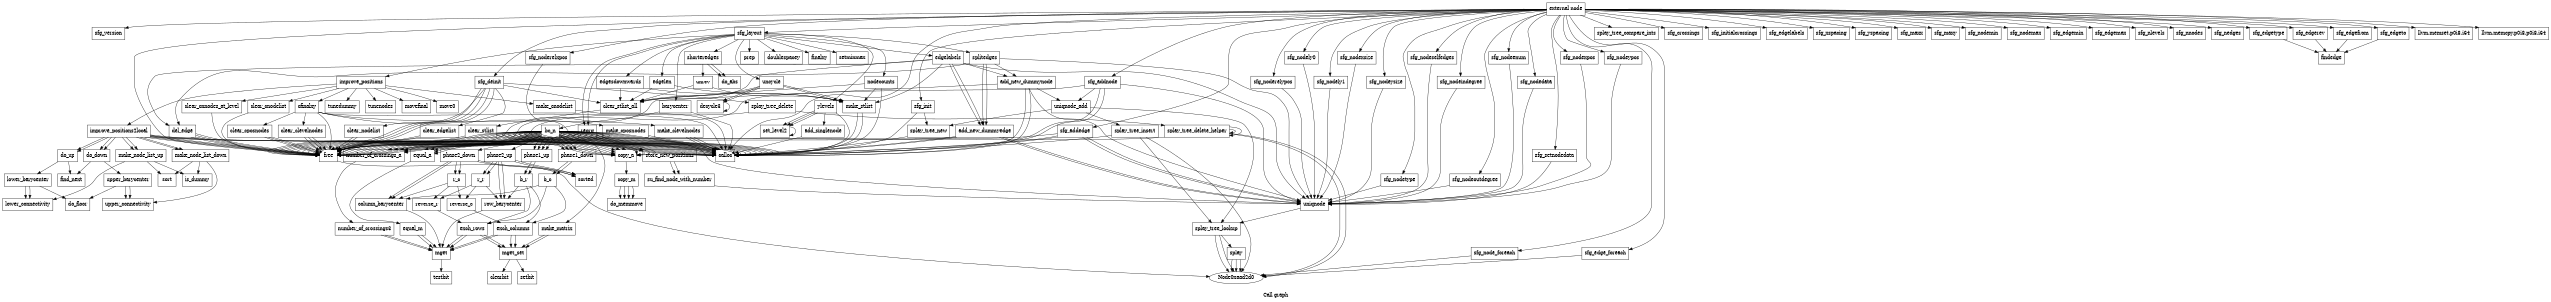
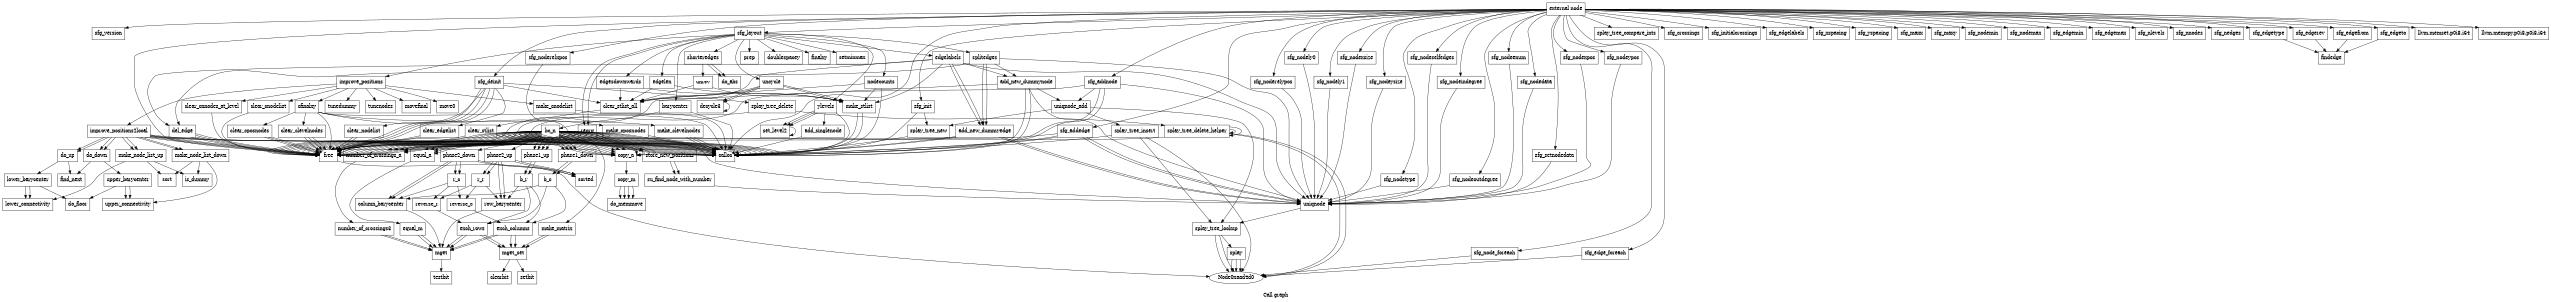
(1236, 278) -> (1236, 278)
